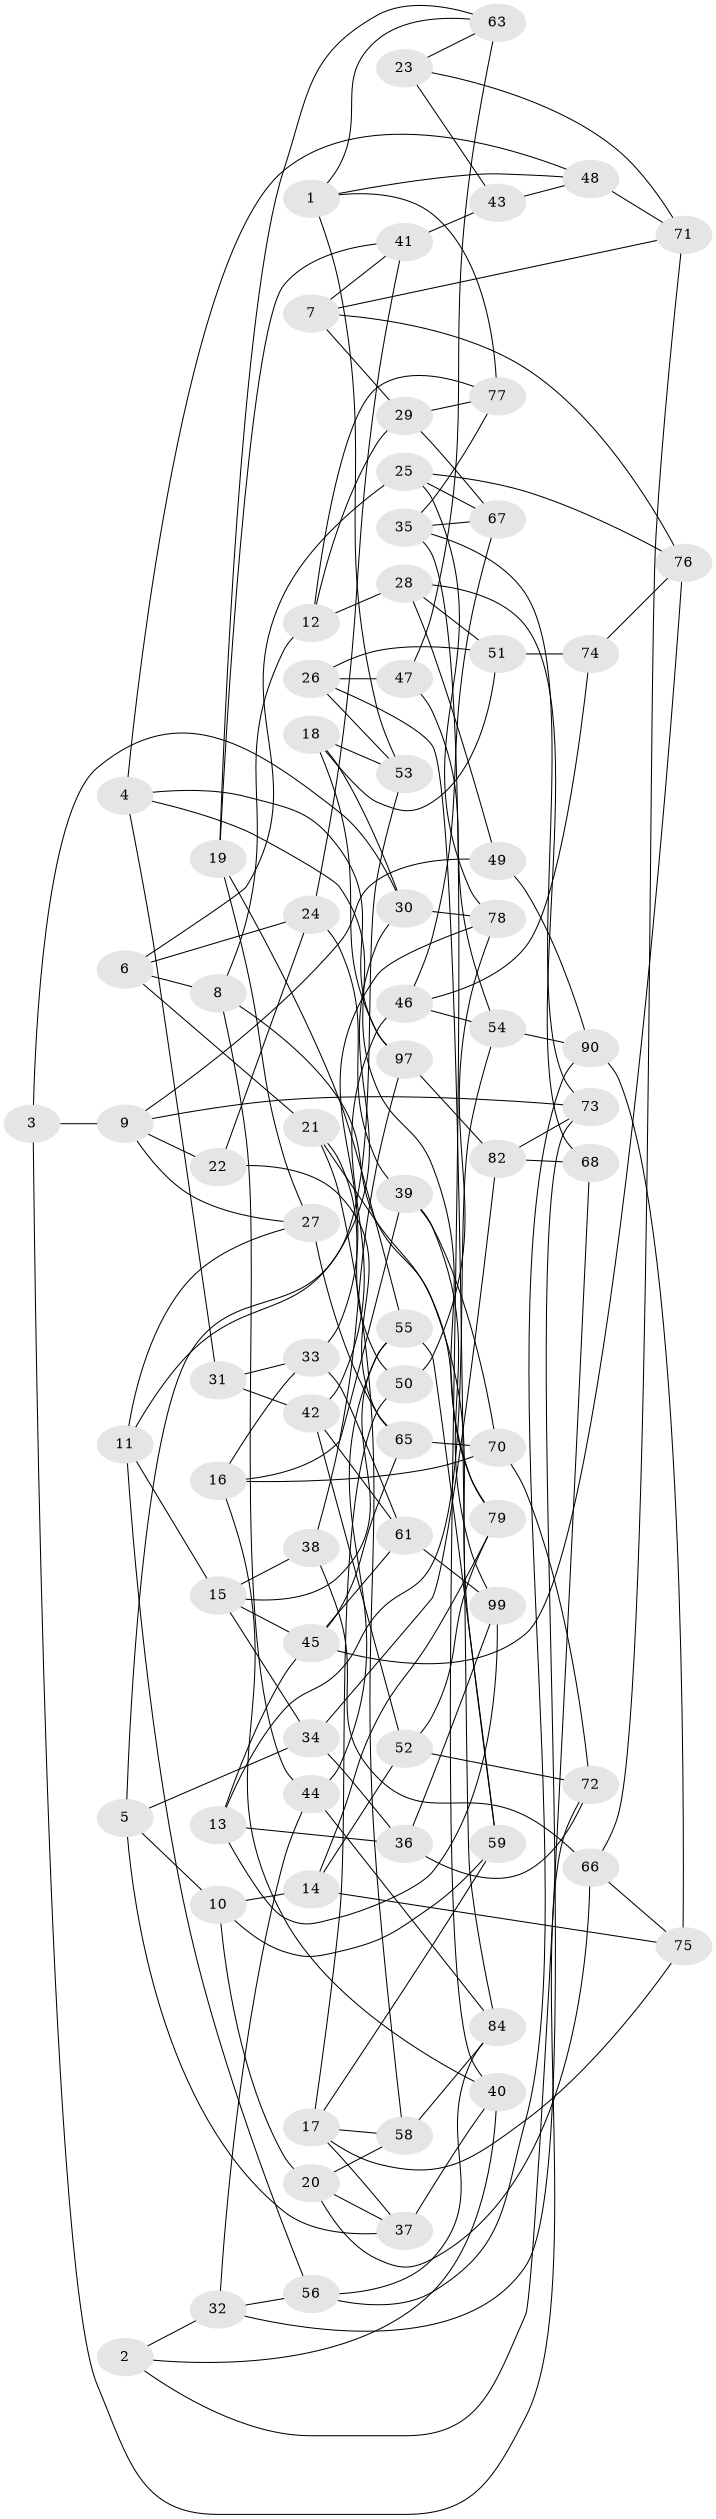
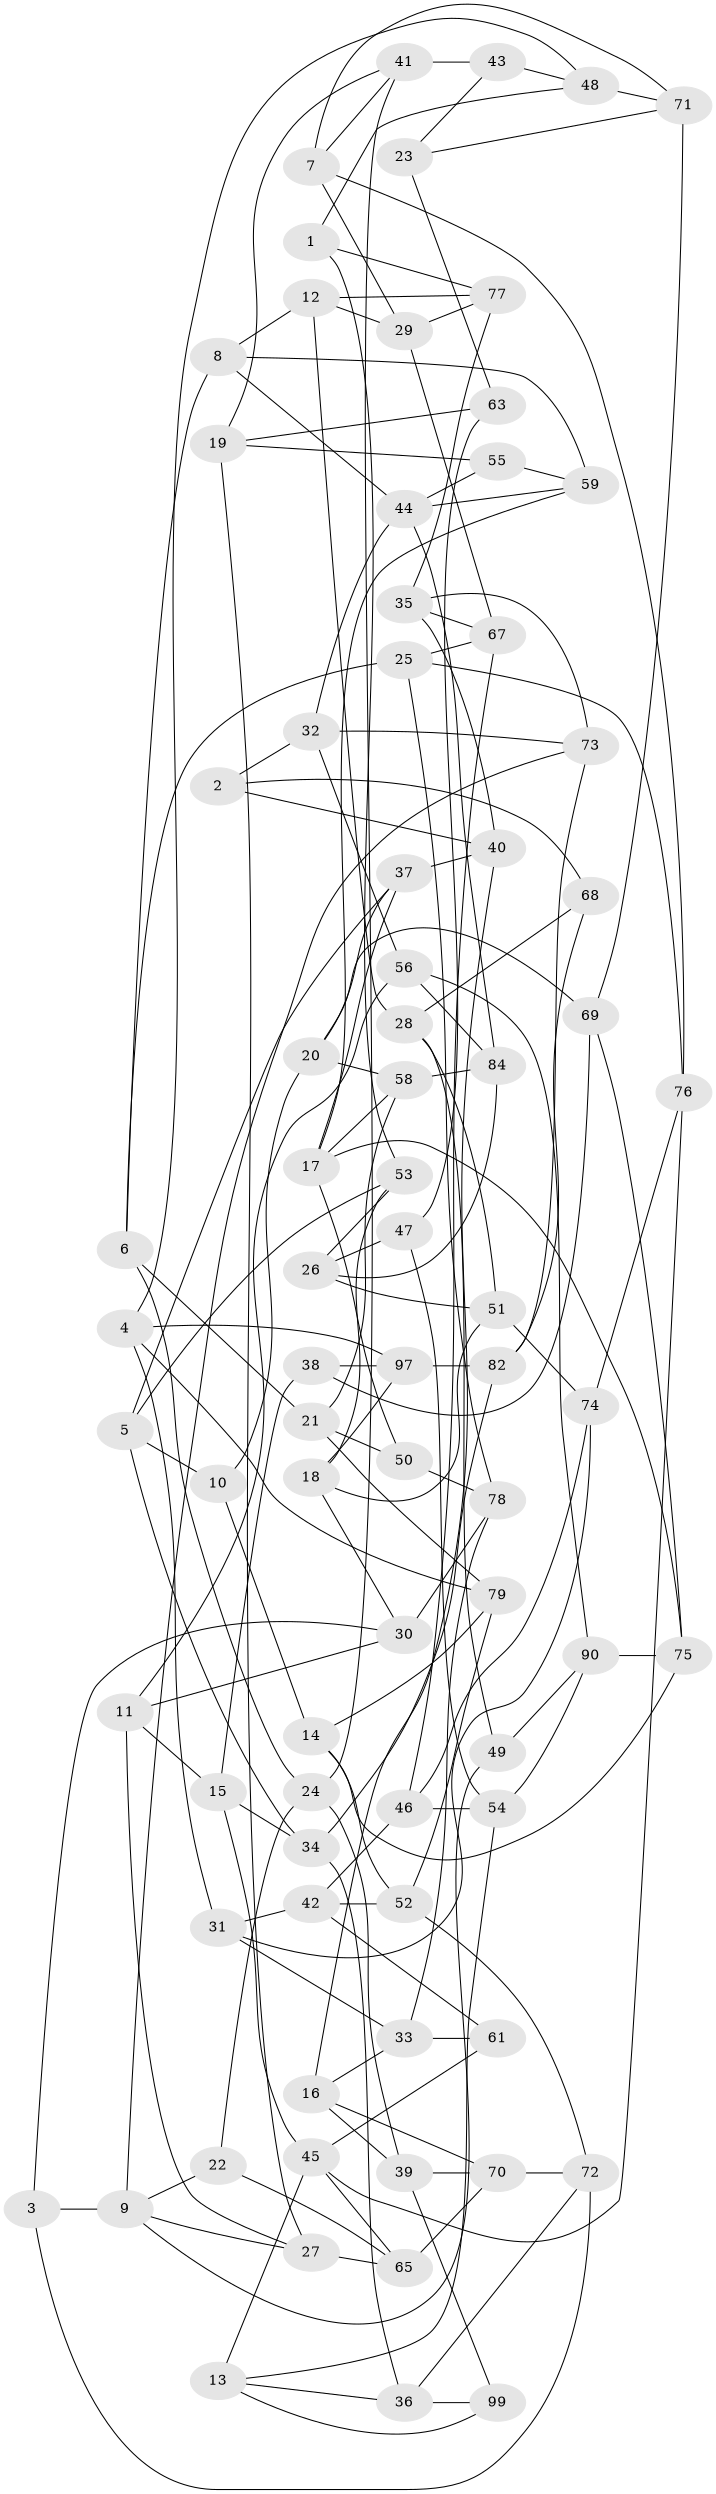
(359, 63) -> none
(451, 1571) -> none
(342, 1572) -> none
none -> (453, 1796)
(591, 1868) -> (591, 1016)
(367, 1944) -> (498, 497)
